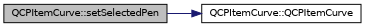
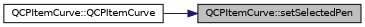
(179, 14) -> (176, 14)
